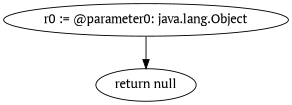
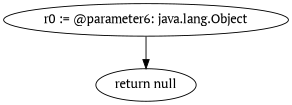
(146, 20) -> (146, 20)
